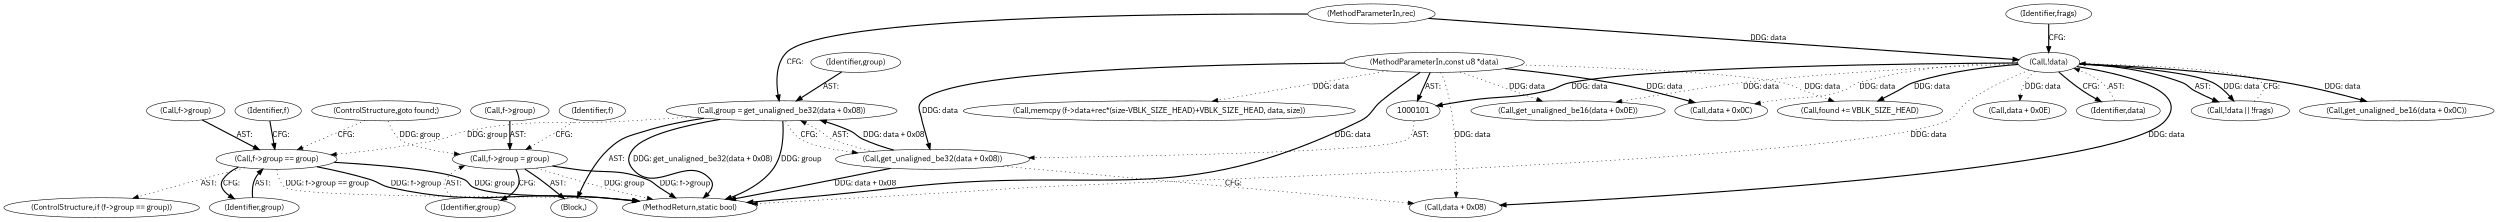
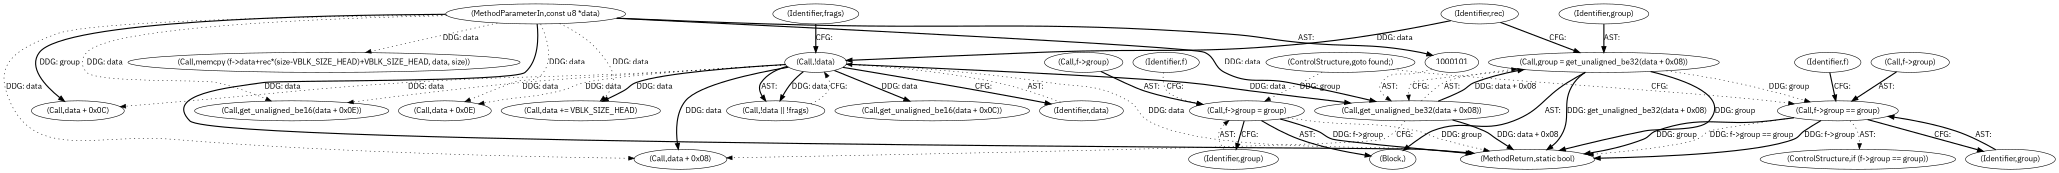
(1371, 14) -> (1480, 14)
(1728, 69) -> (1096, 76)
none -> (544, 71)
(1665, 87) -> (60, 62)
(1860, 111) -> (581, 111)
